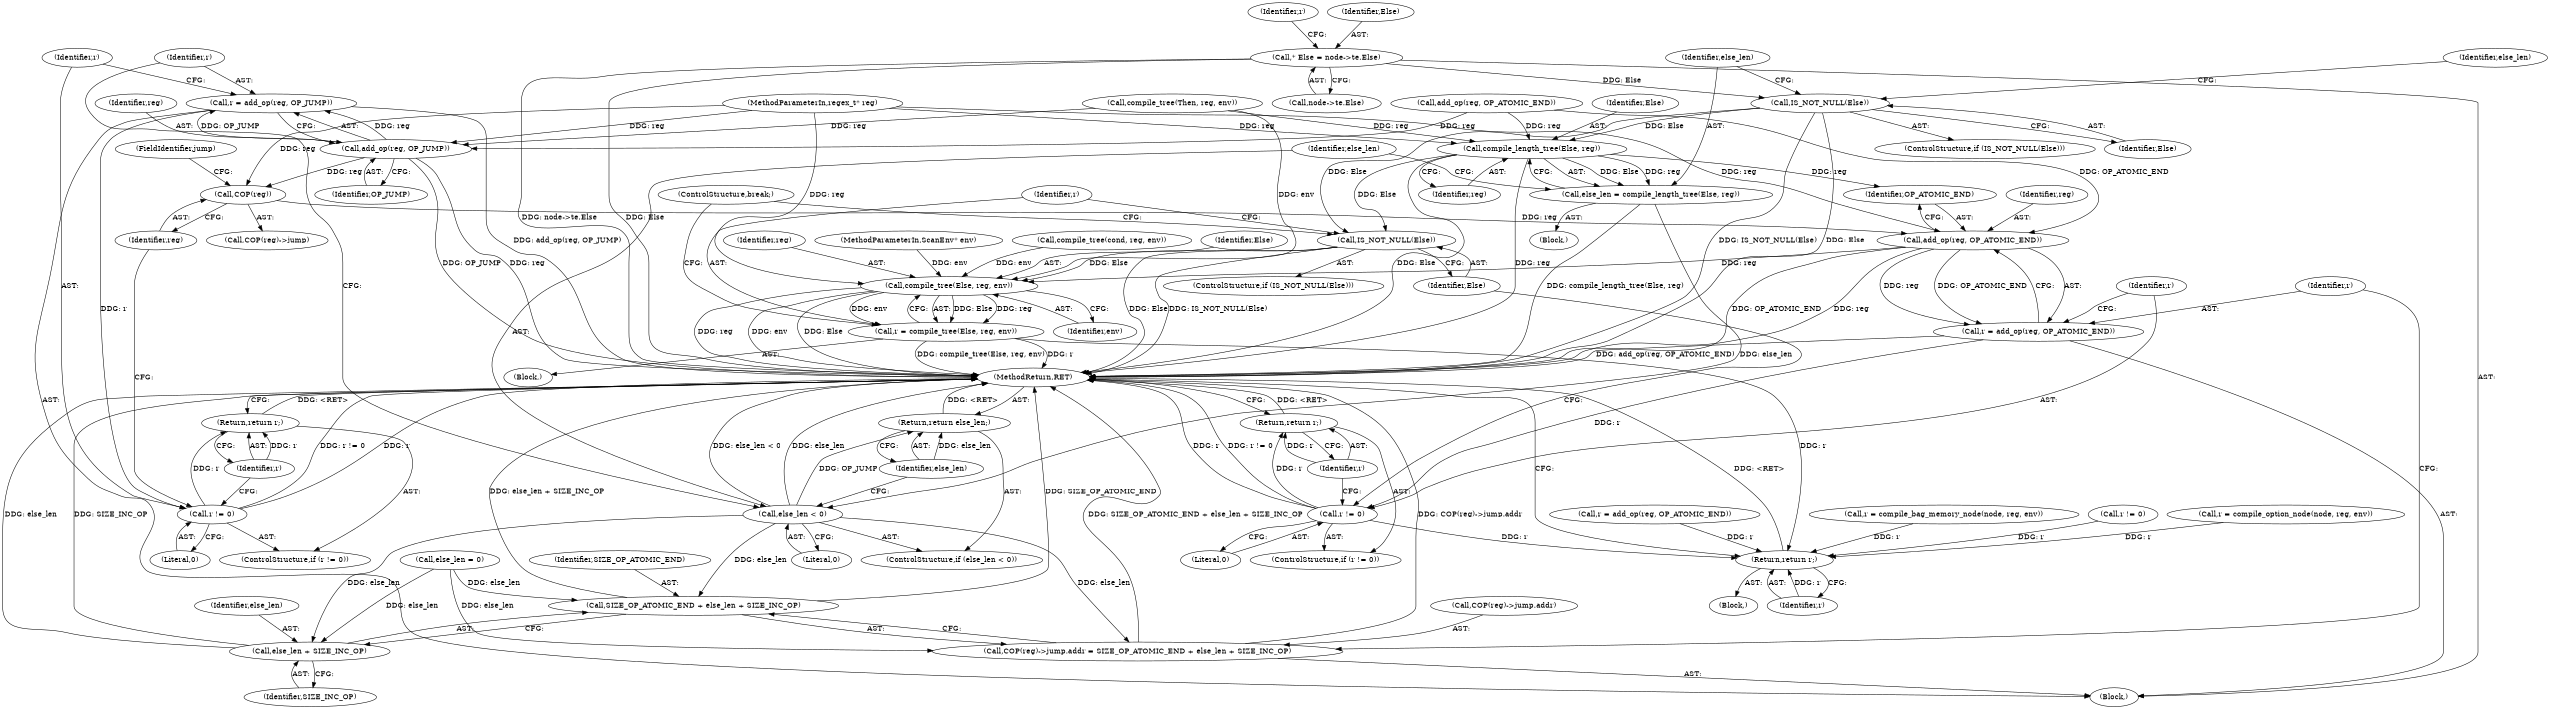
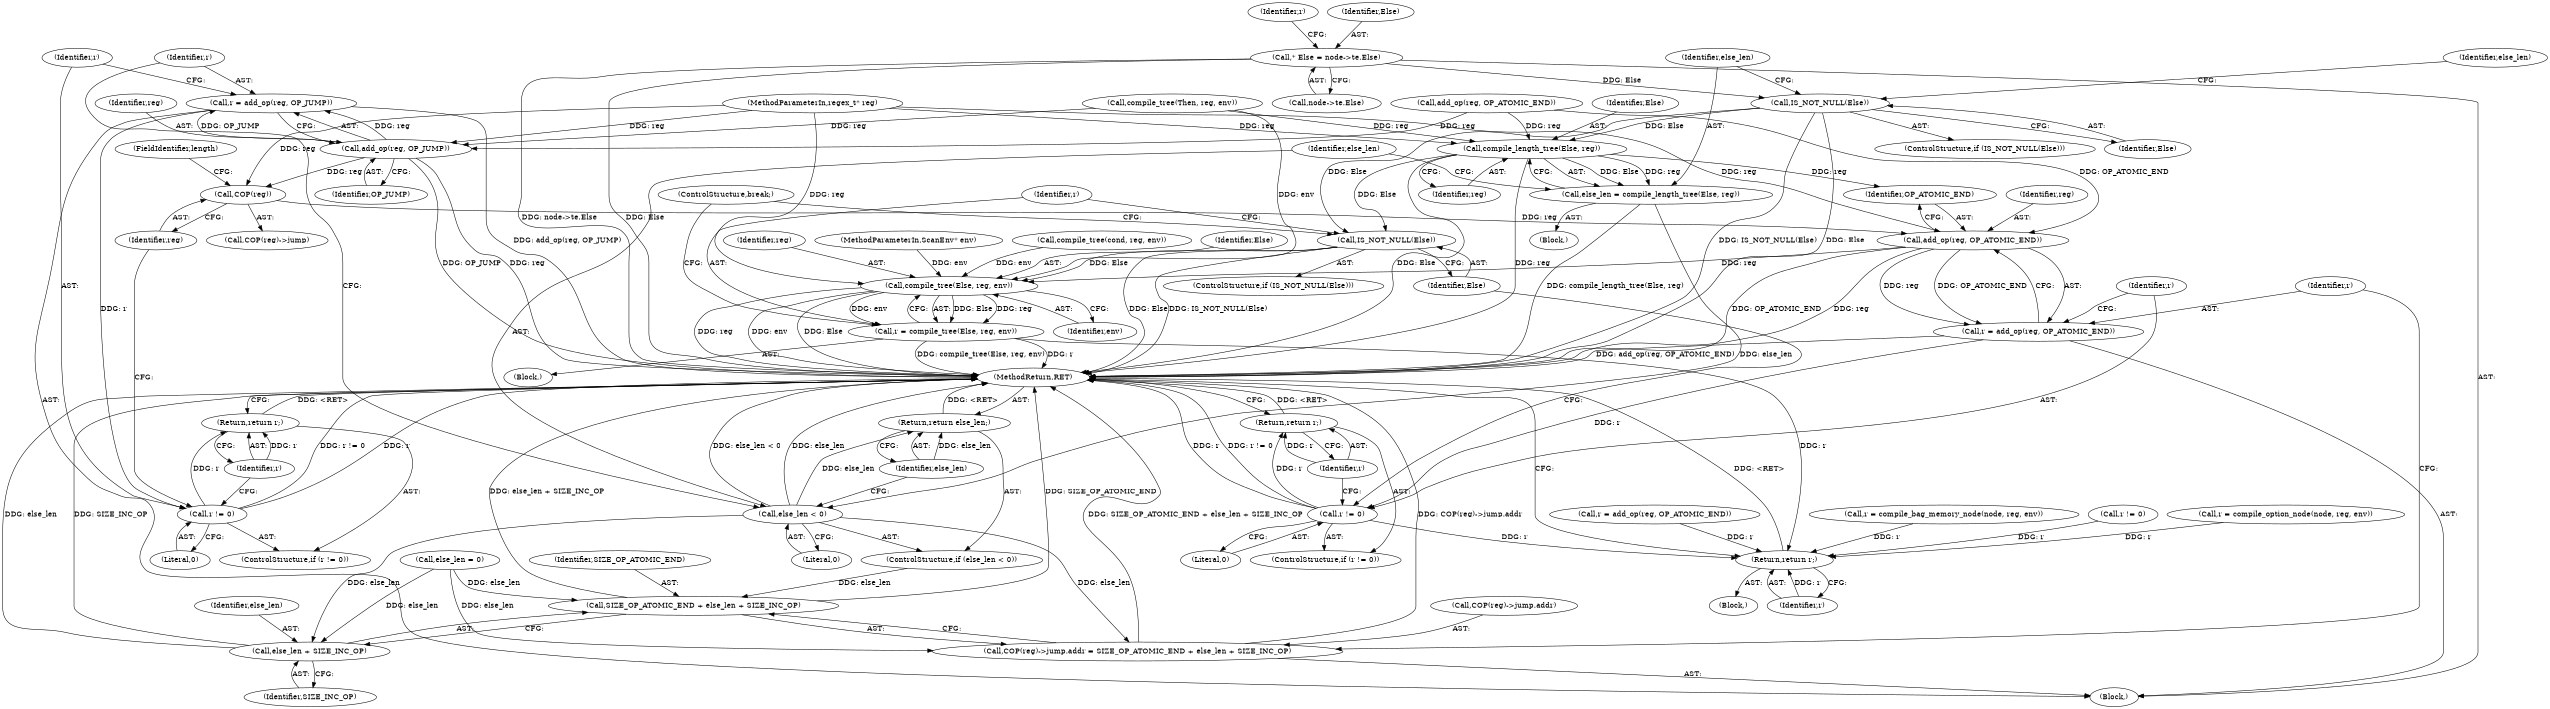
(176, 149) -> (176, 149)
(848, 469) -> (848, 469)
(733, 552) -> (827, 582)
